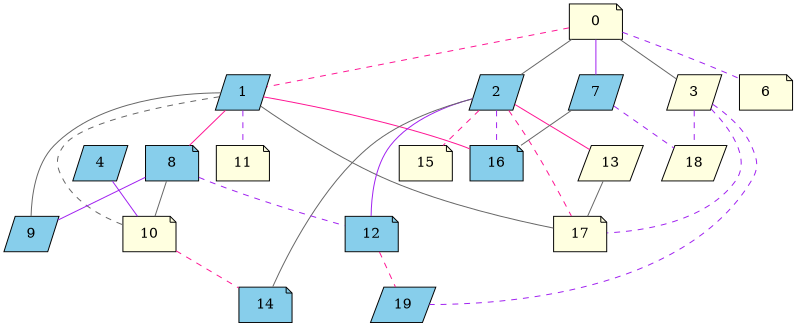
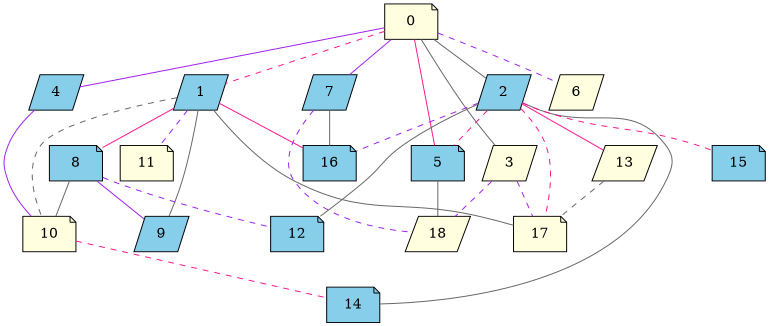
none -> (232, 57)
(766, 92) -> (576, 92)
(398, 138) -> (394, 152)
(426, 163) -> (739, 163)
none -> (438, 163)
(595, 199) -> (582, 199)
(403, 305) -> none
